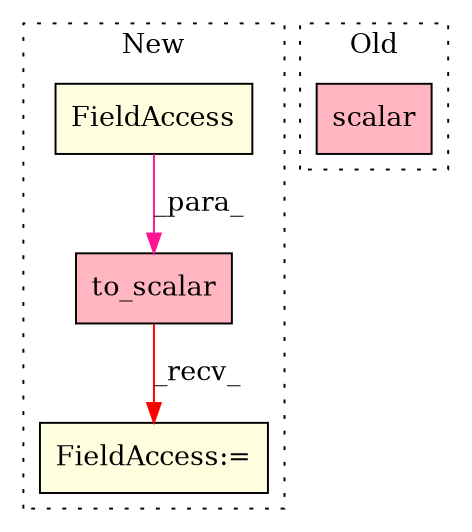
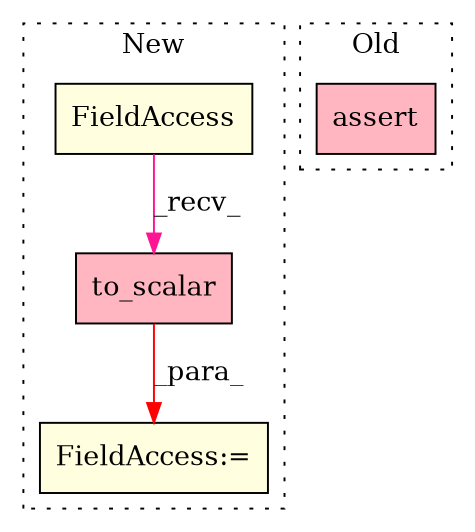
(374, 119) -> (376, 119)
(199, 204) -> (198, 204)
(198, 373) -> (199, 373)
